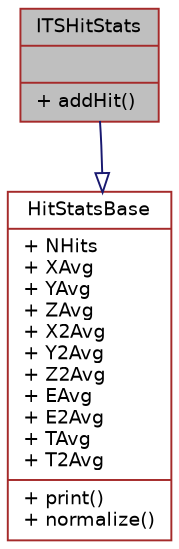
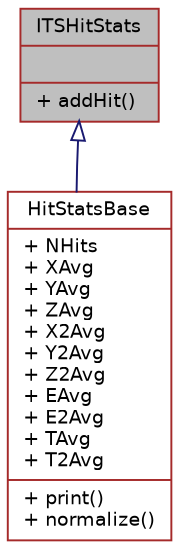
(101, 147) -> (77, 166)
